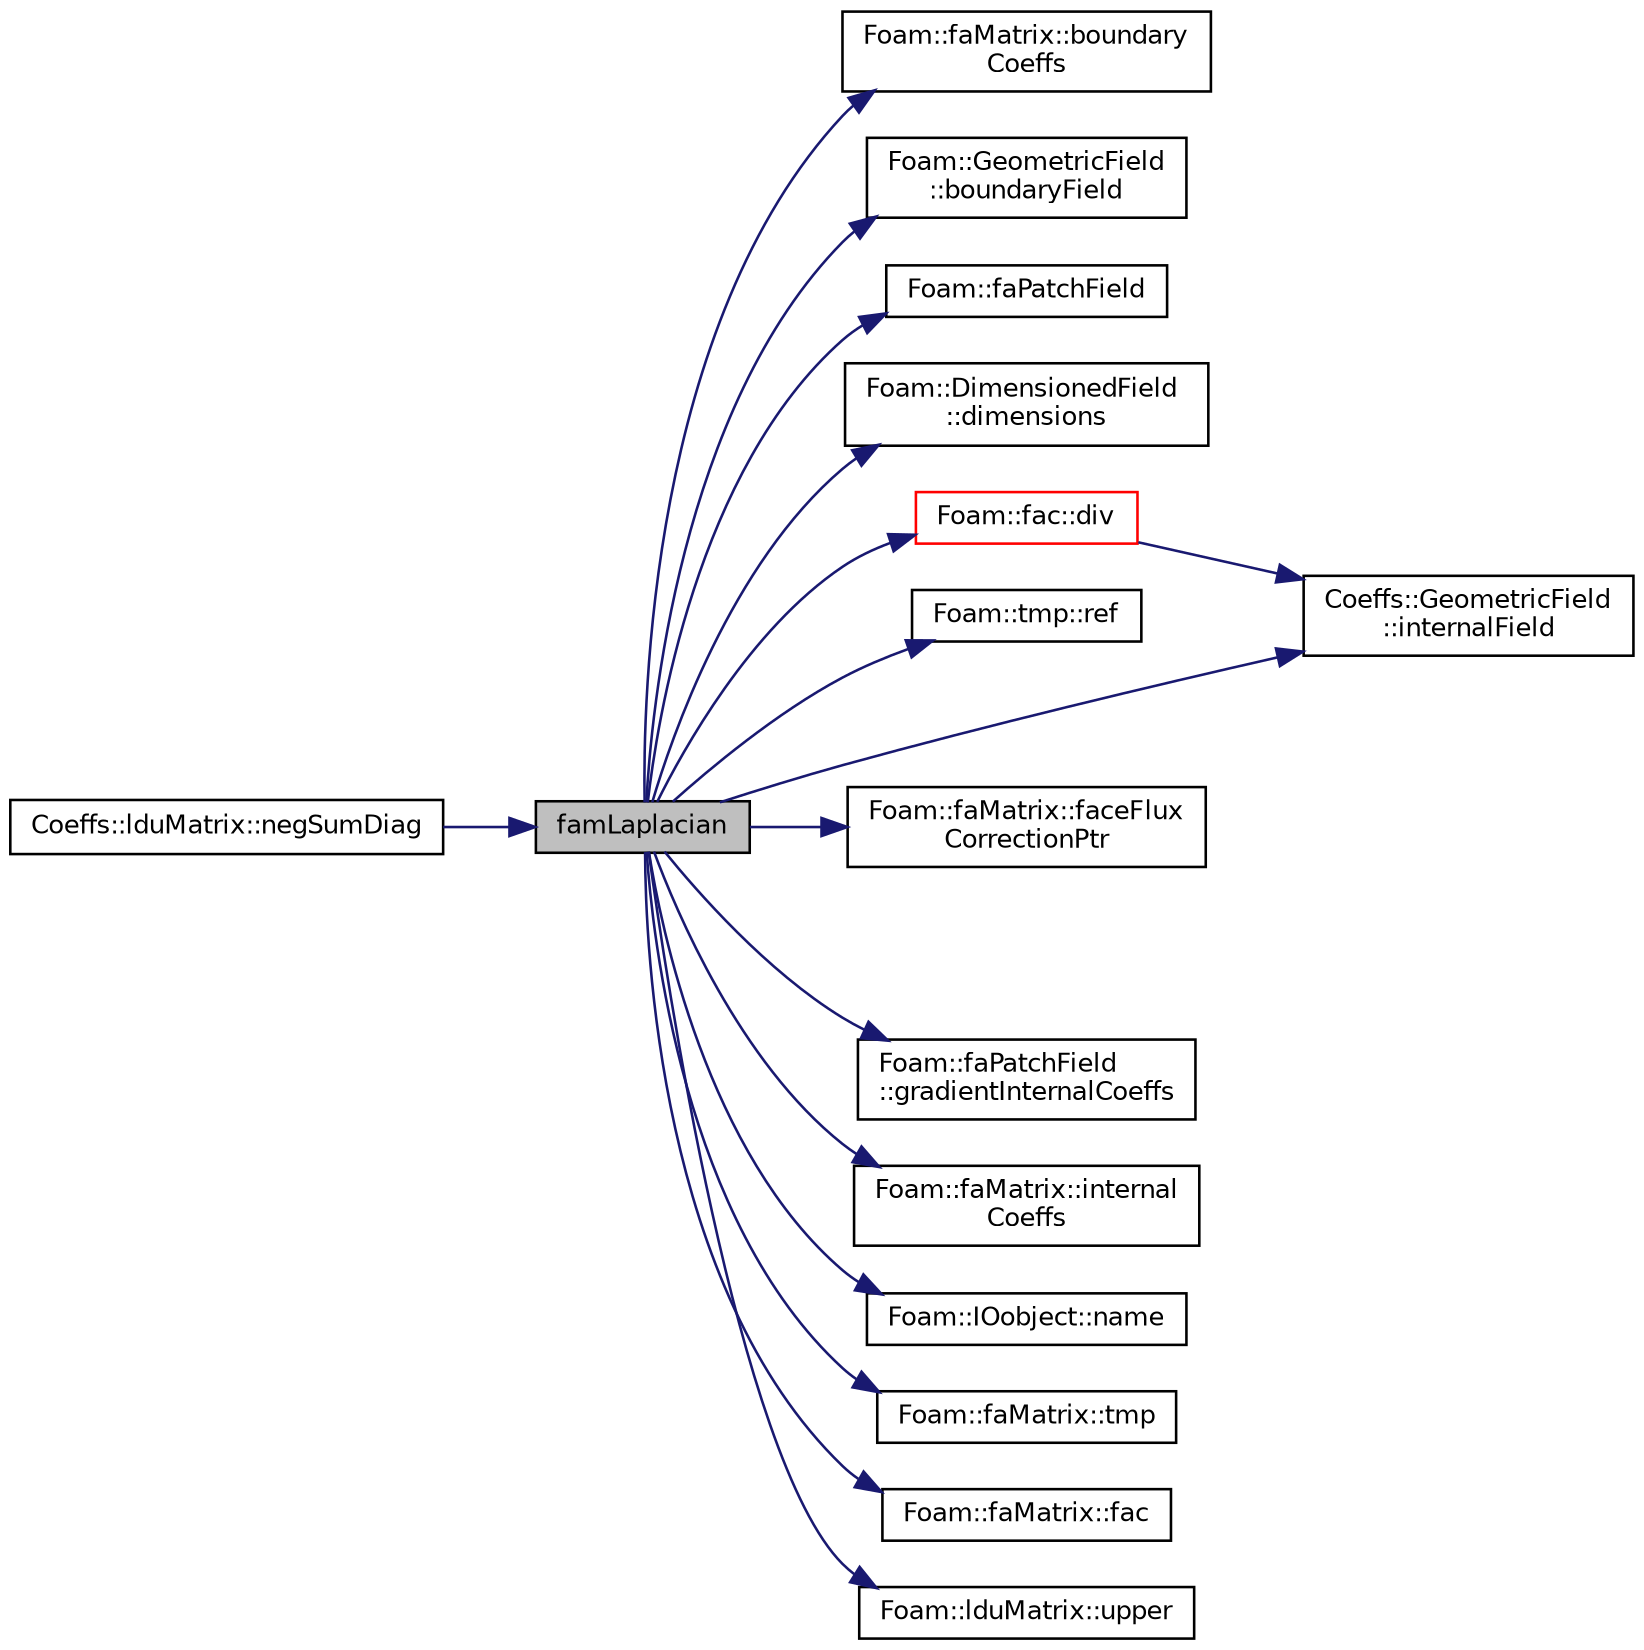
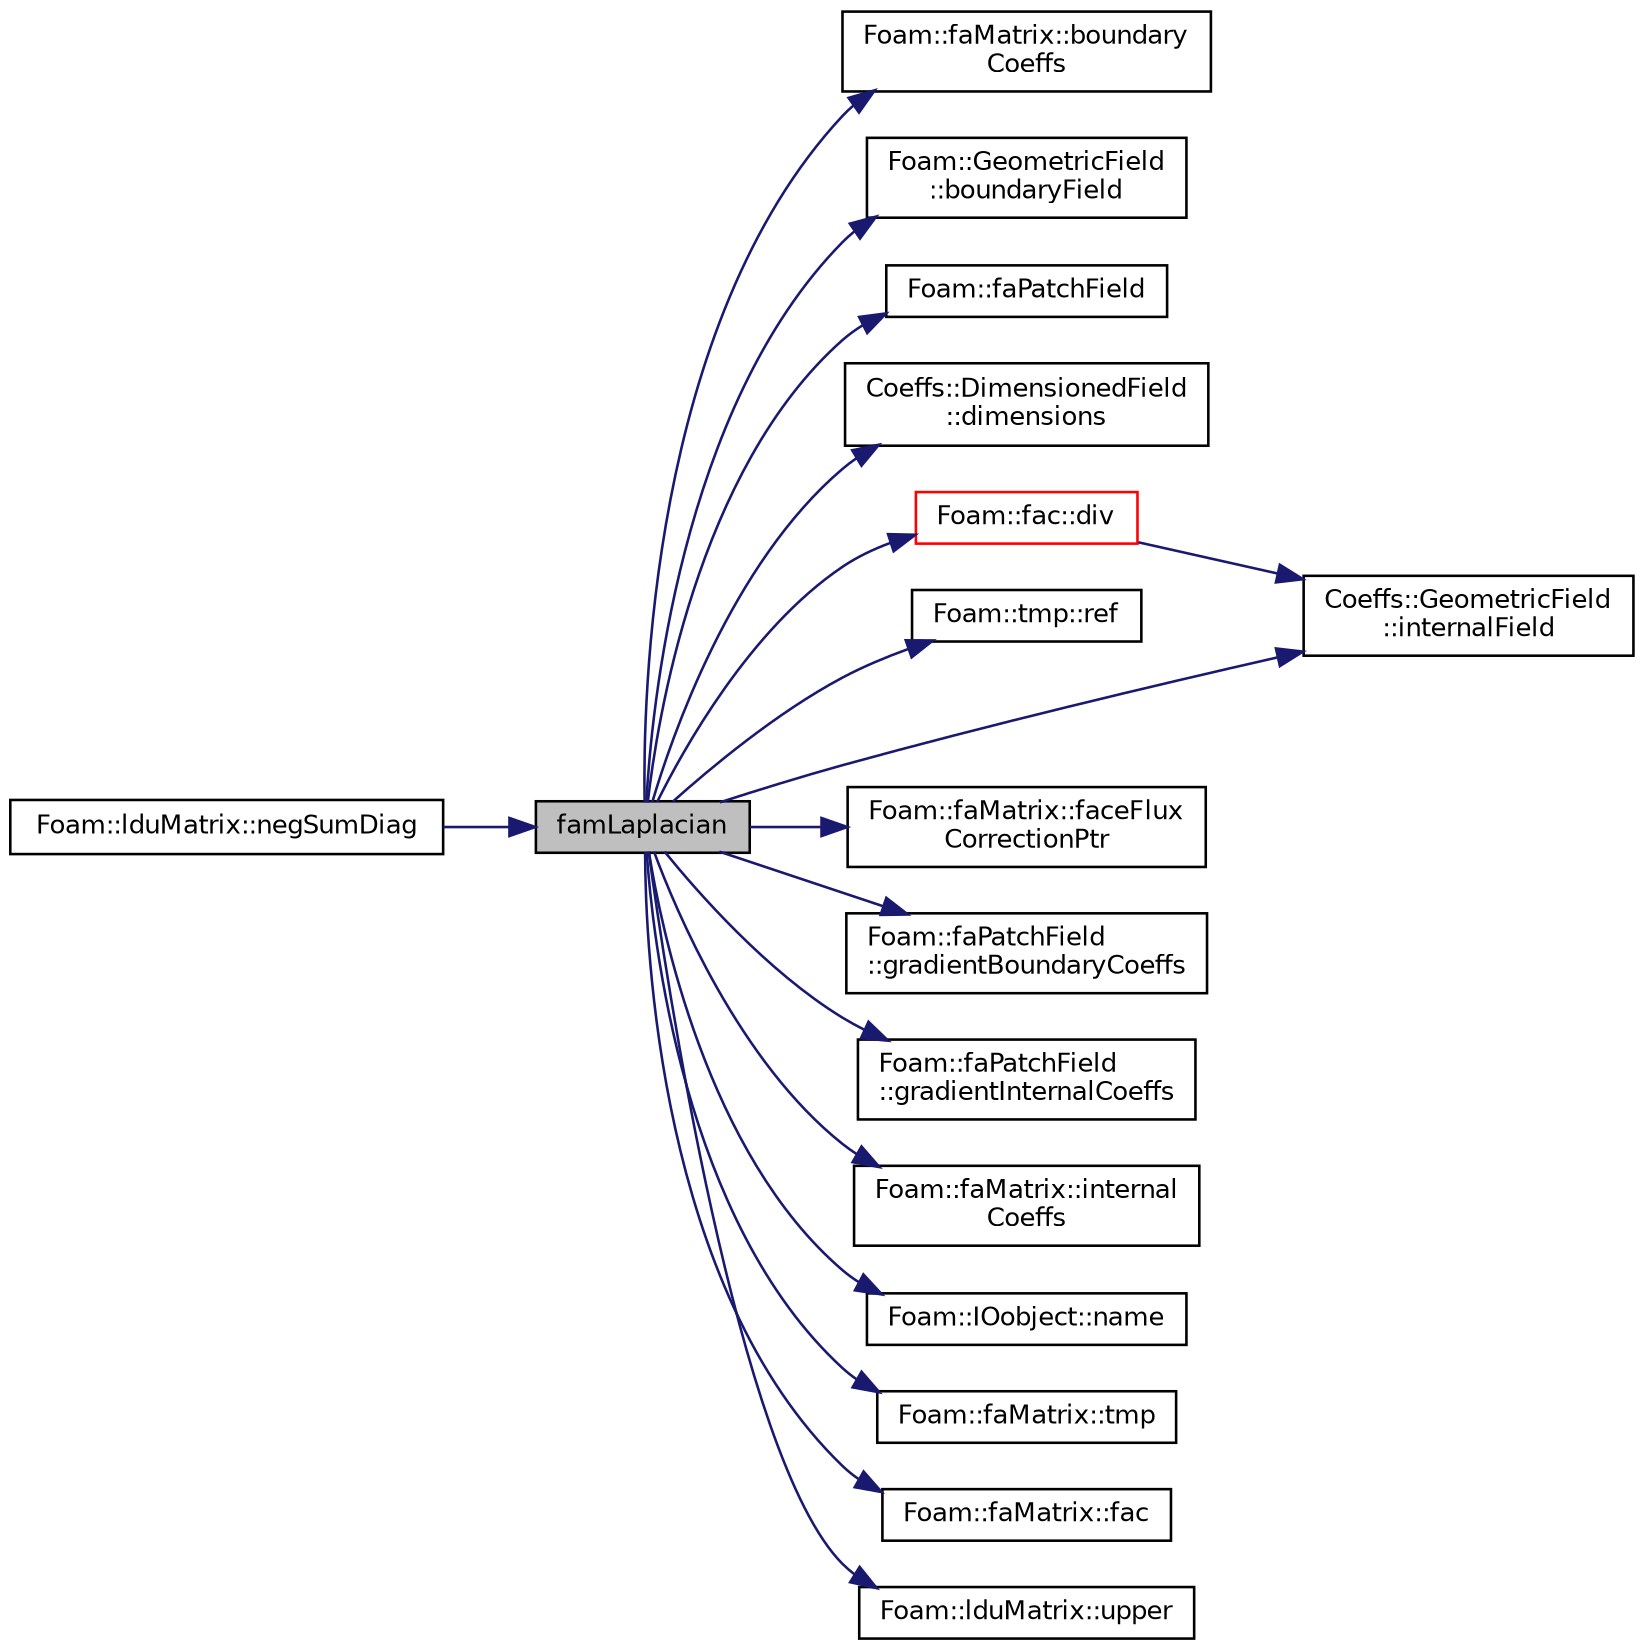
(1027, 404) -> (1027, 404)
(227, 827) -> (227, 827)
none -> (1027, 953)
